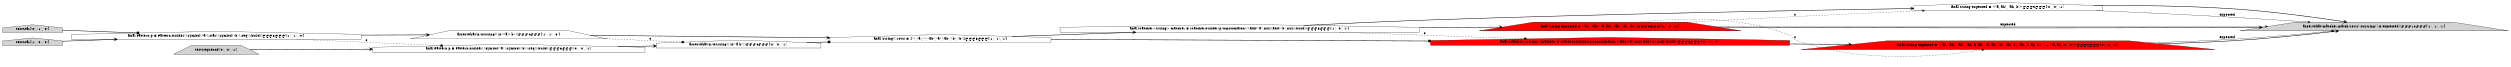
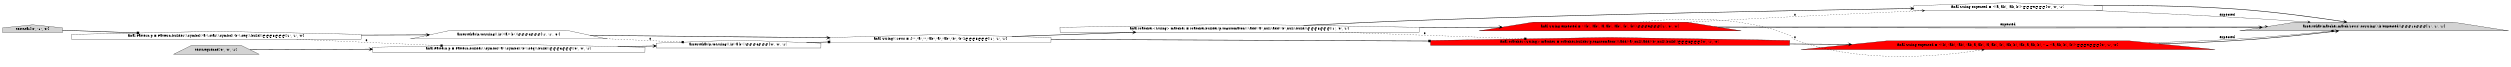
(33, 42) -> none
